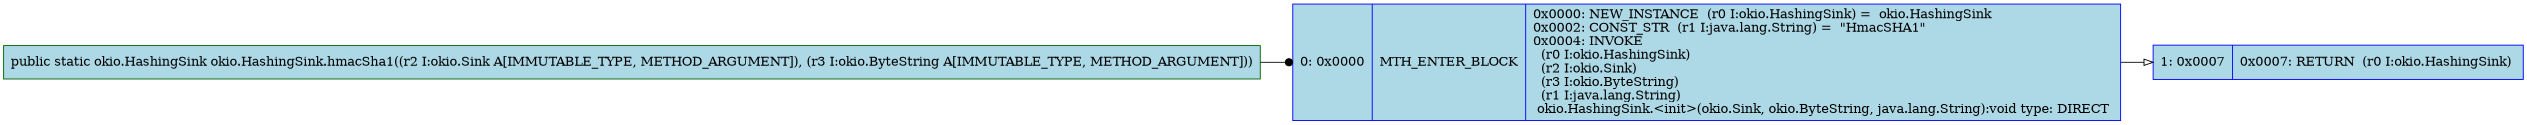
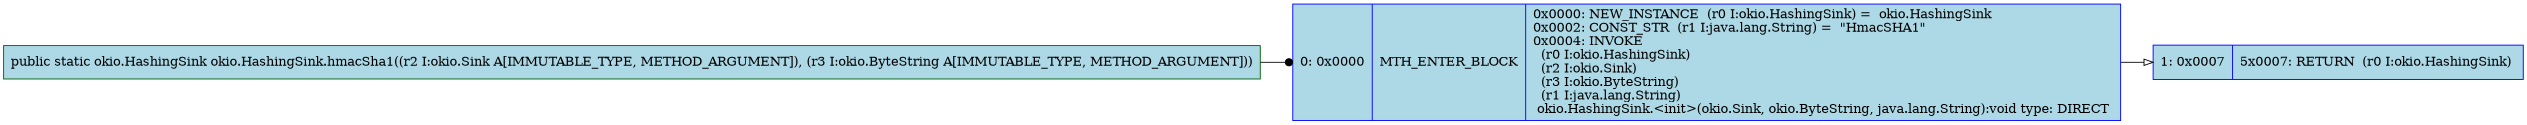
(2378, 62) -> (2378, 62)
